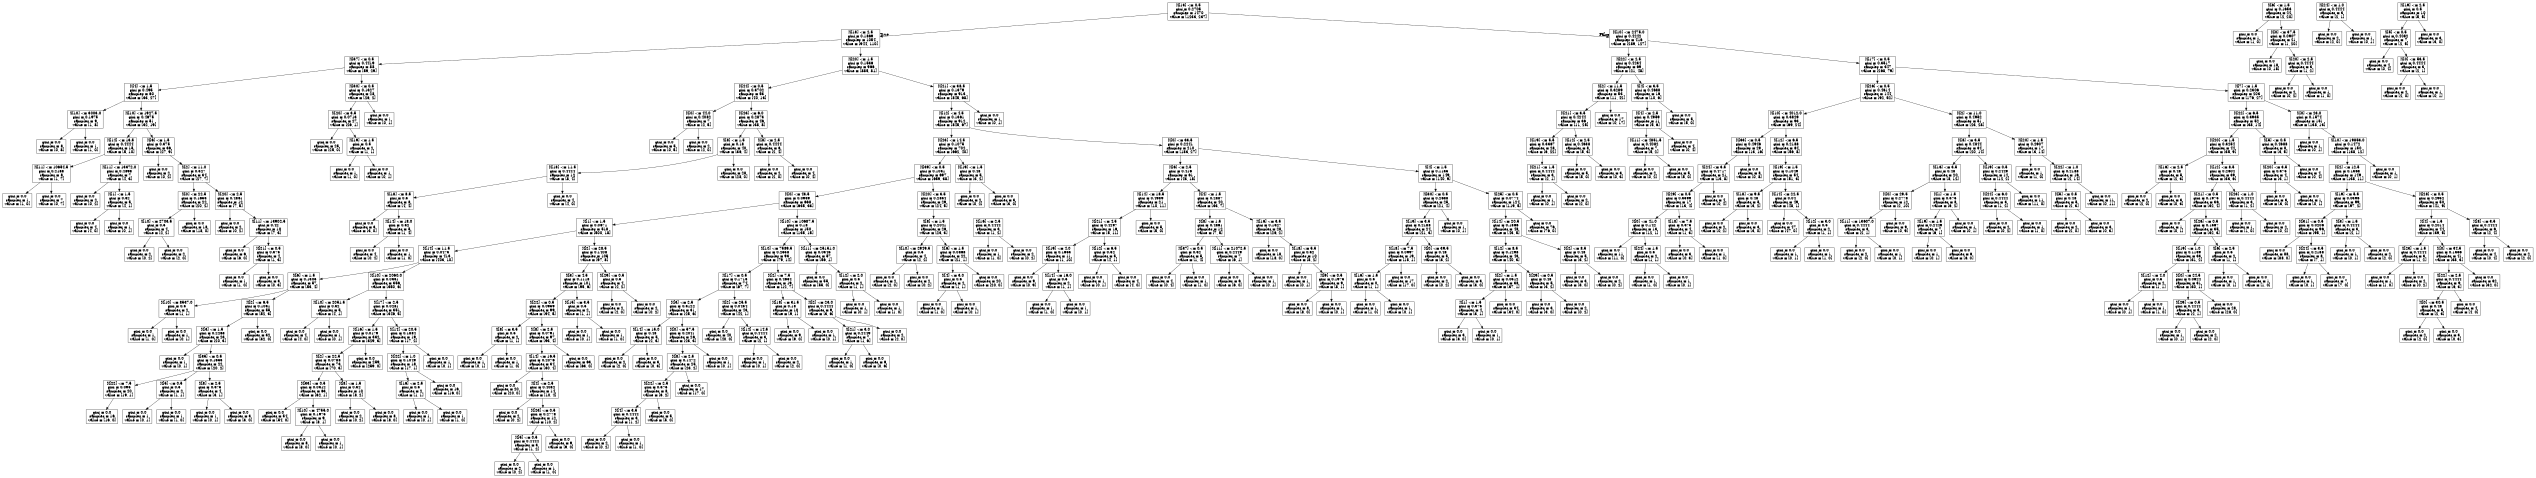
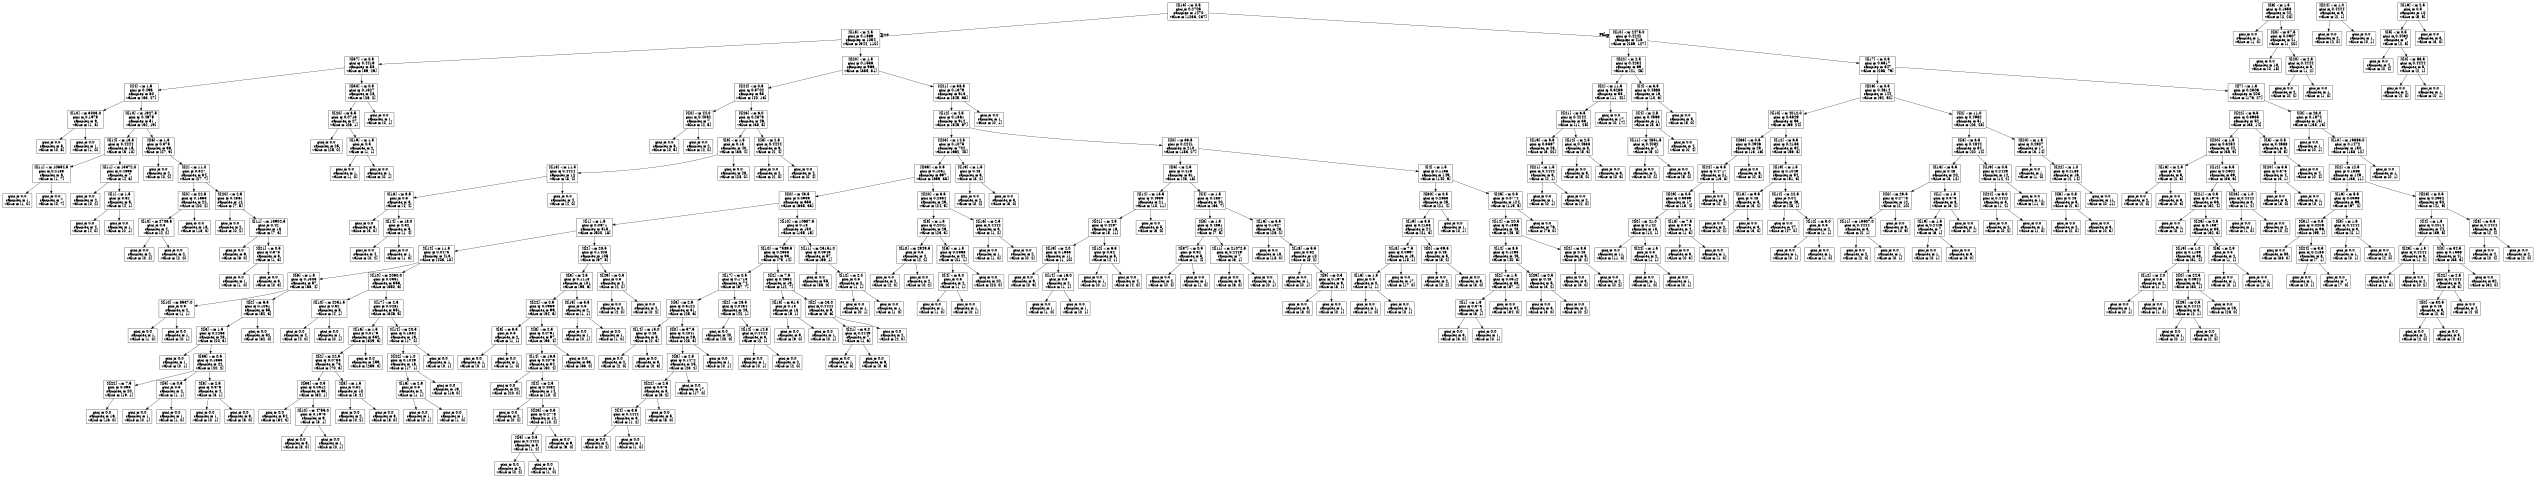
(2246, 105) -> none
none -> (960, 214)
(268, 255) -> (268, 255)
